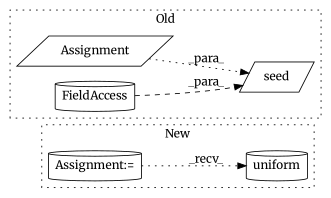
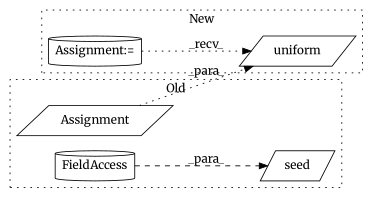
(195, 65) -> (192, 87)
(277, 166) -> (298, 51)
